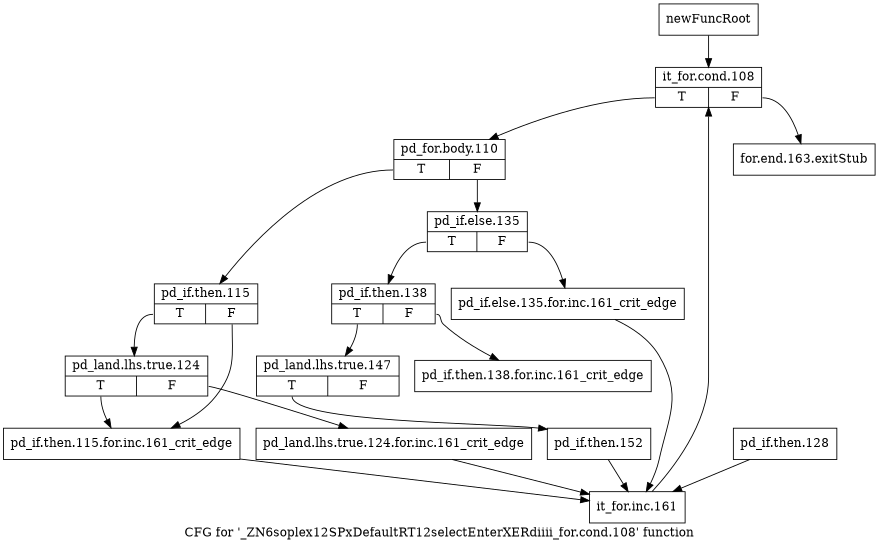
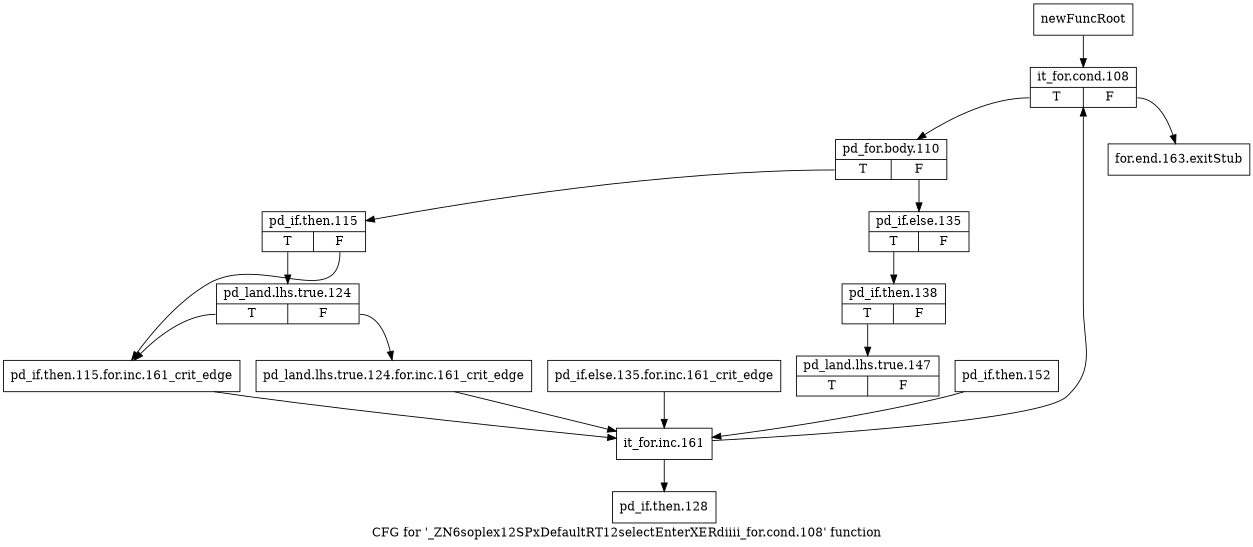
(551, 255) -> none
(533, 376) -> none
(413, 421) -> none
(715, 474) -> (664, 471)
